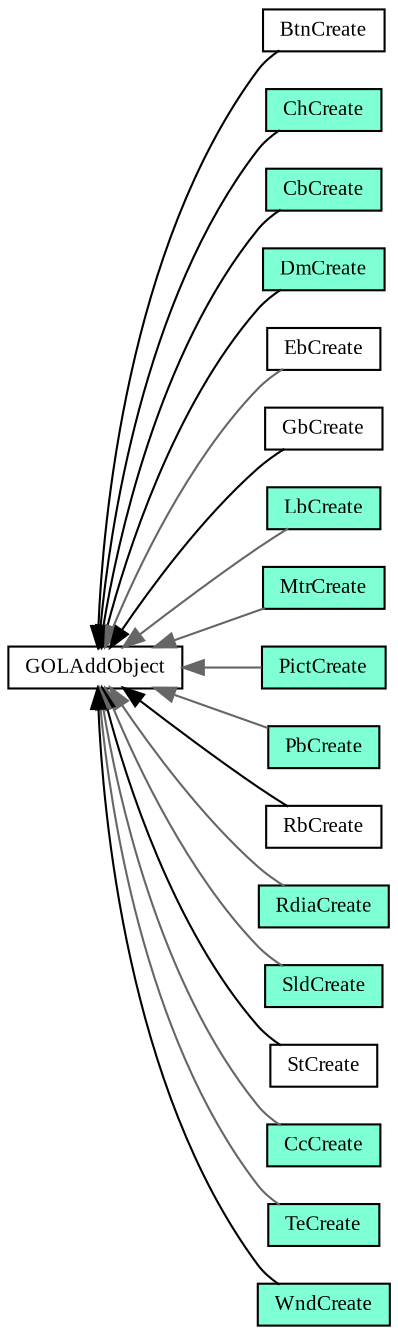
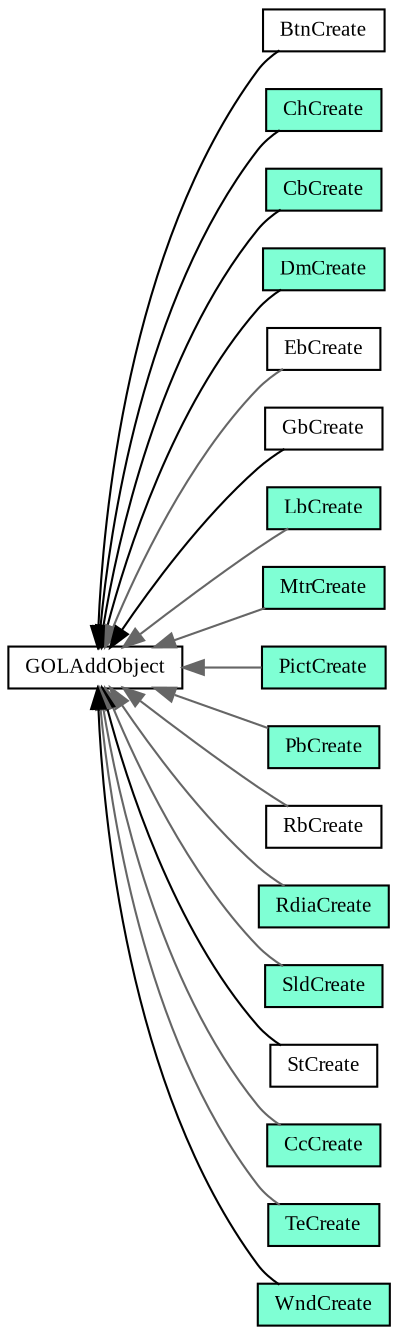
(213, 755) -> (213, 755)
